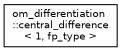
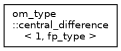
(61, 26) -> (61, 26)
